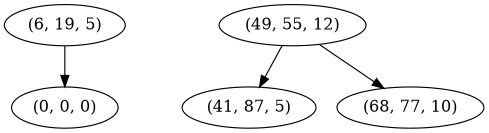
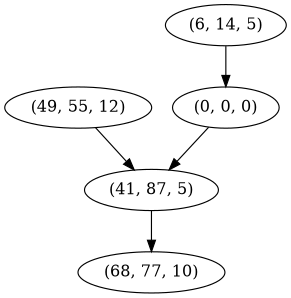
(65, 25) -> (226, 25)
(347, 63) -> (151, 226)
none -> (193, 144)
